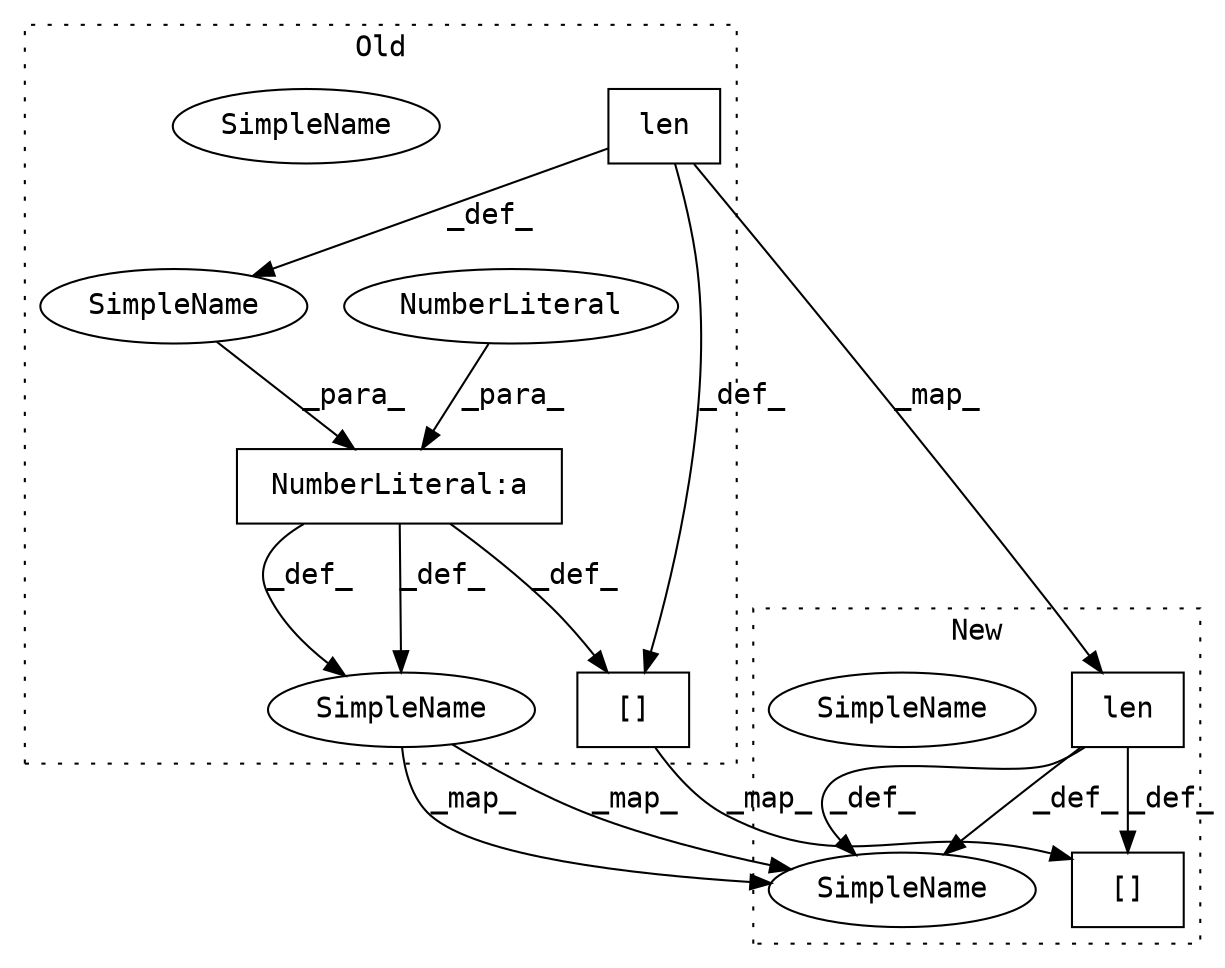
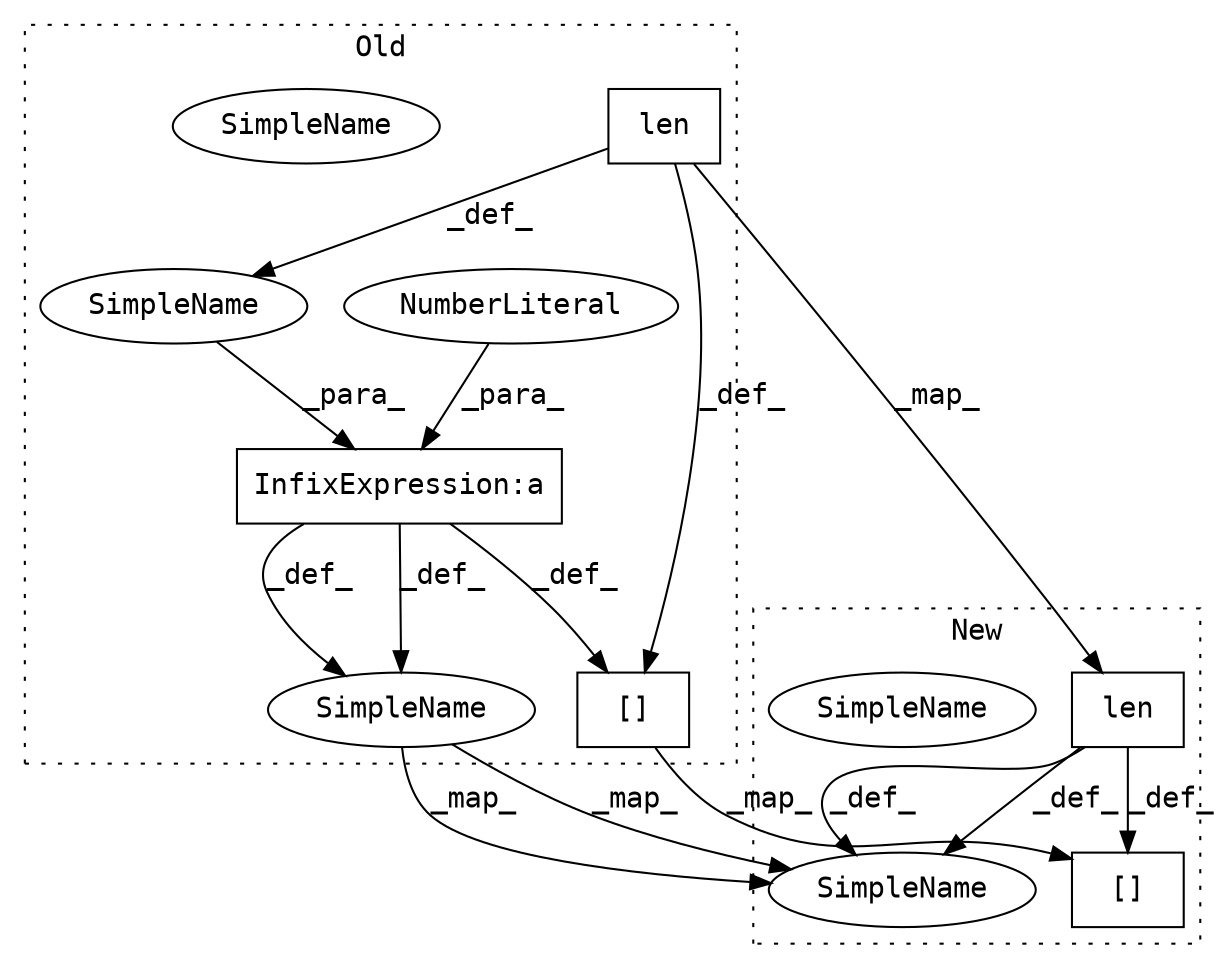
(399, 486) -> (399, 486)
